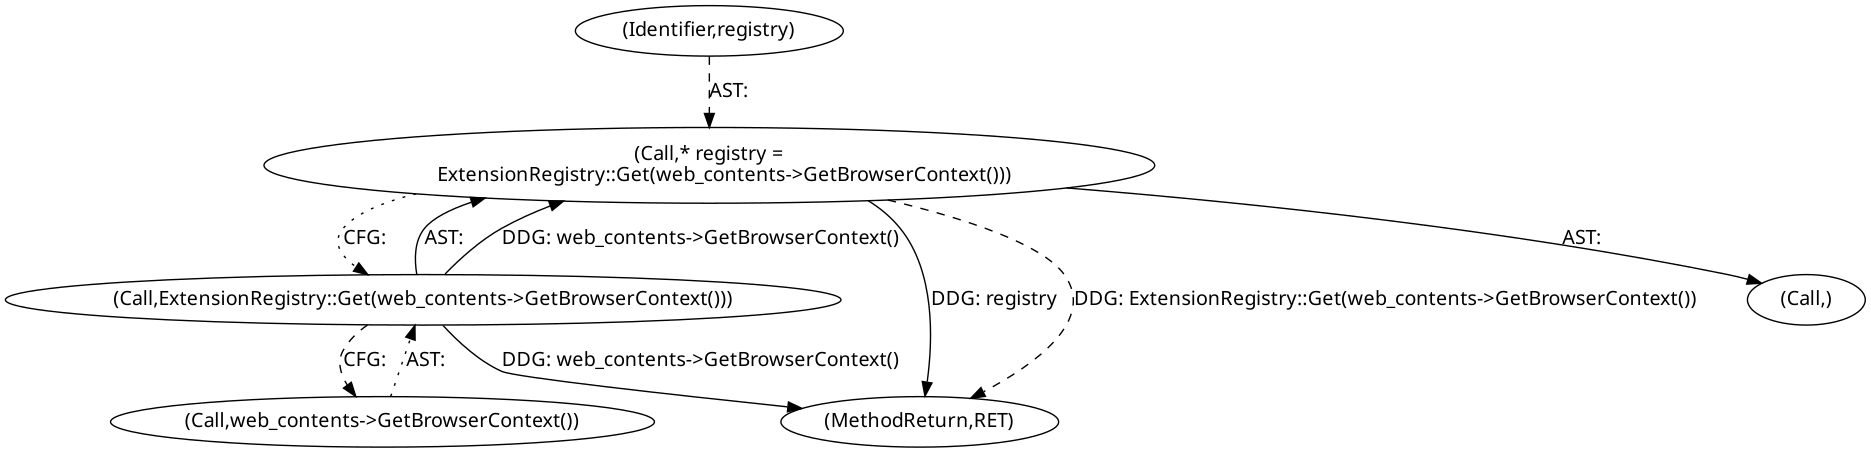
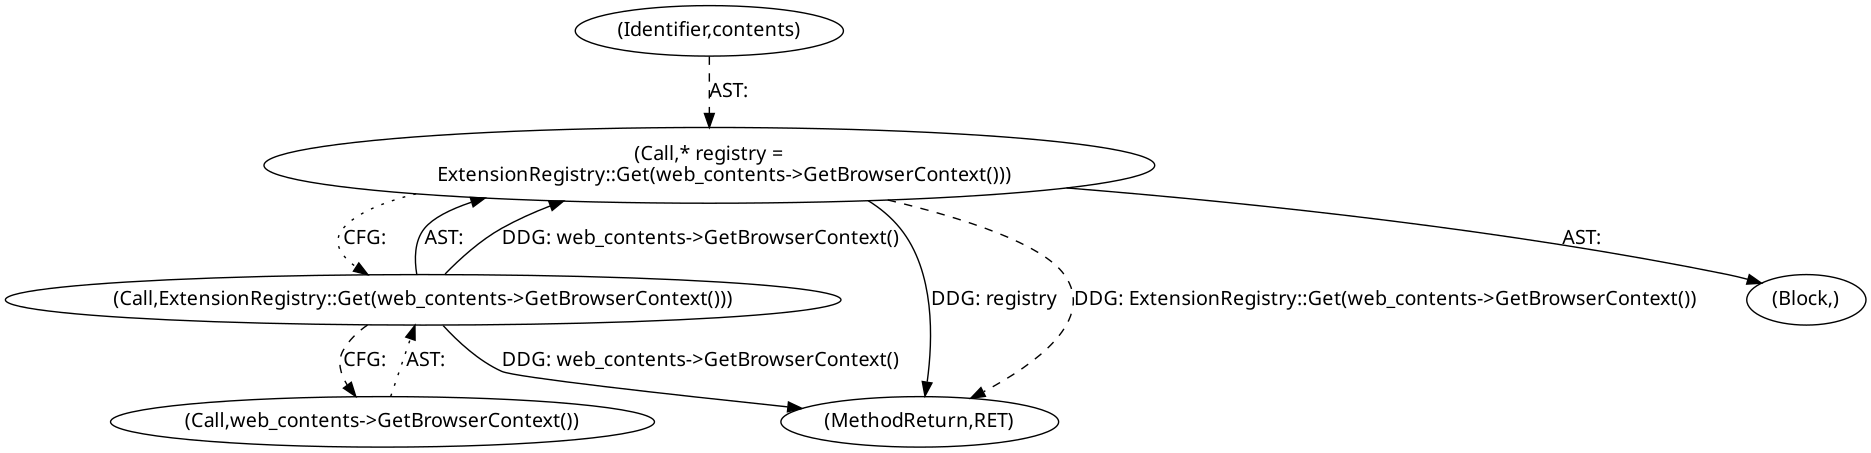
(709, 31) -> (709, 31)
(1806, 300) -> (1806, 300)
